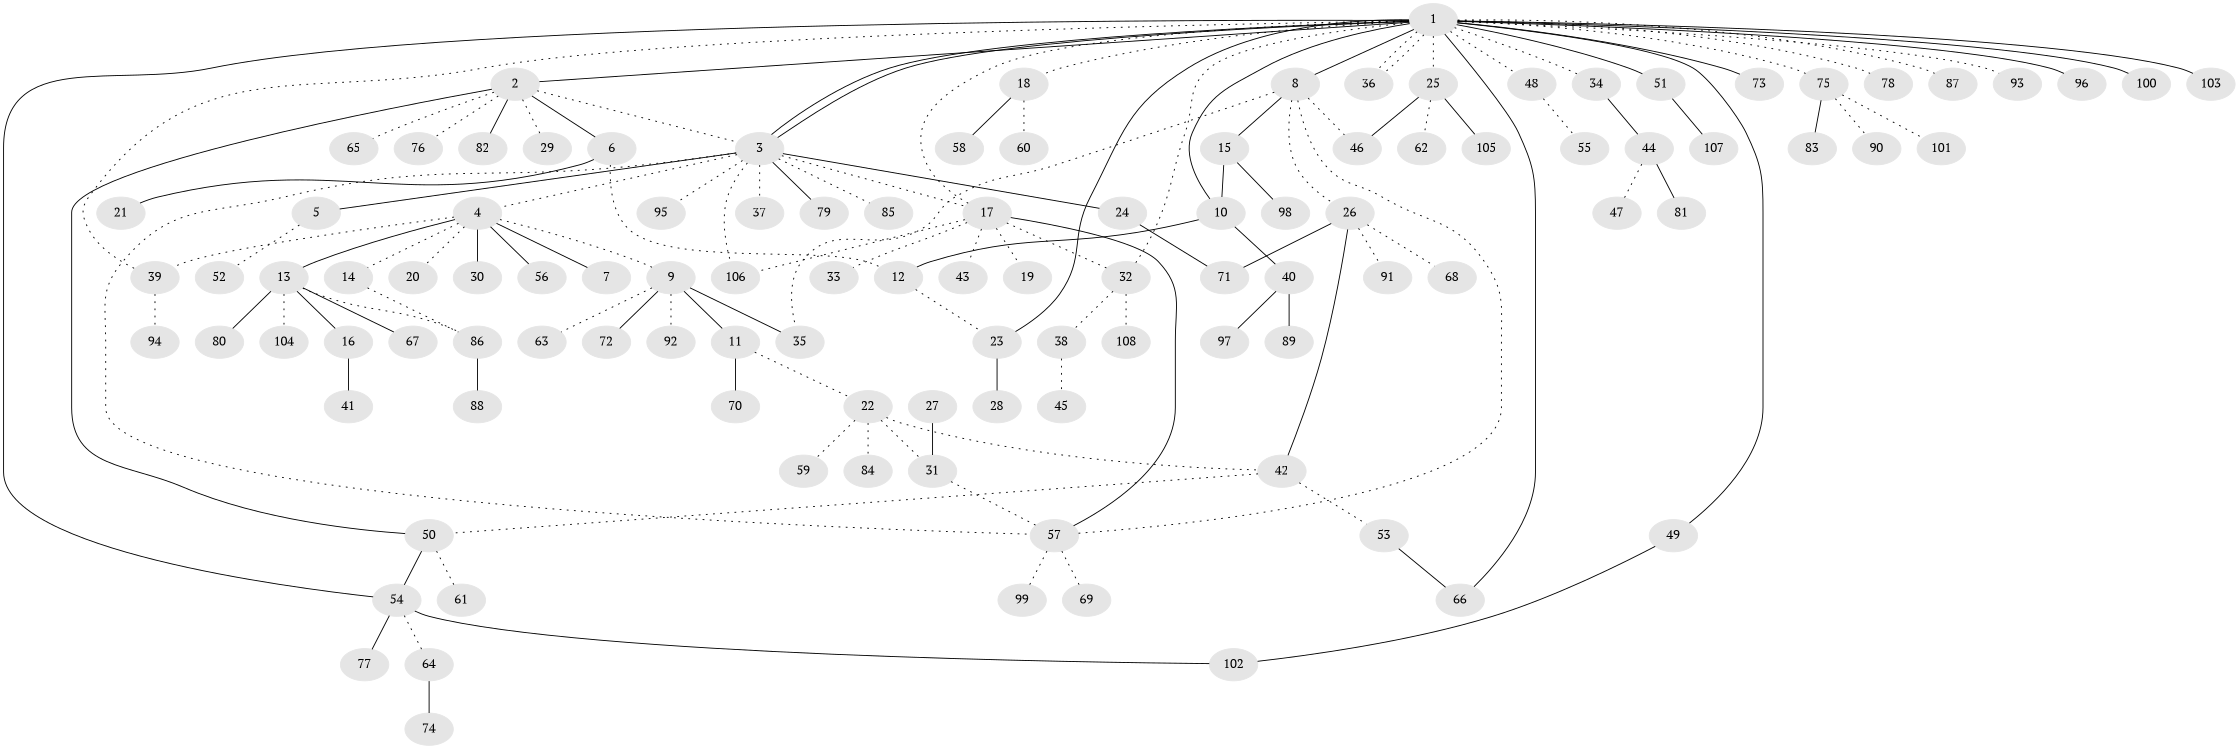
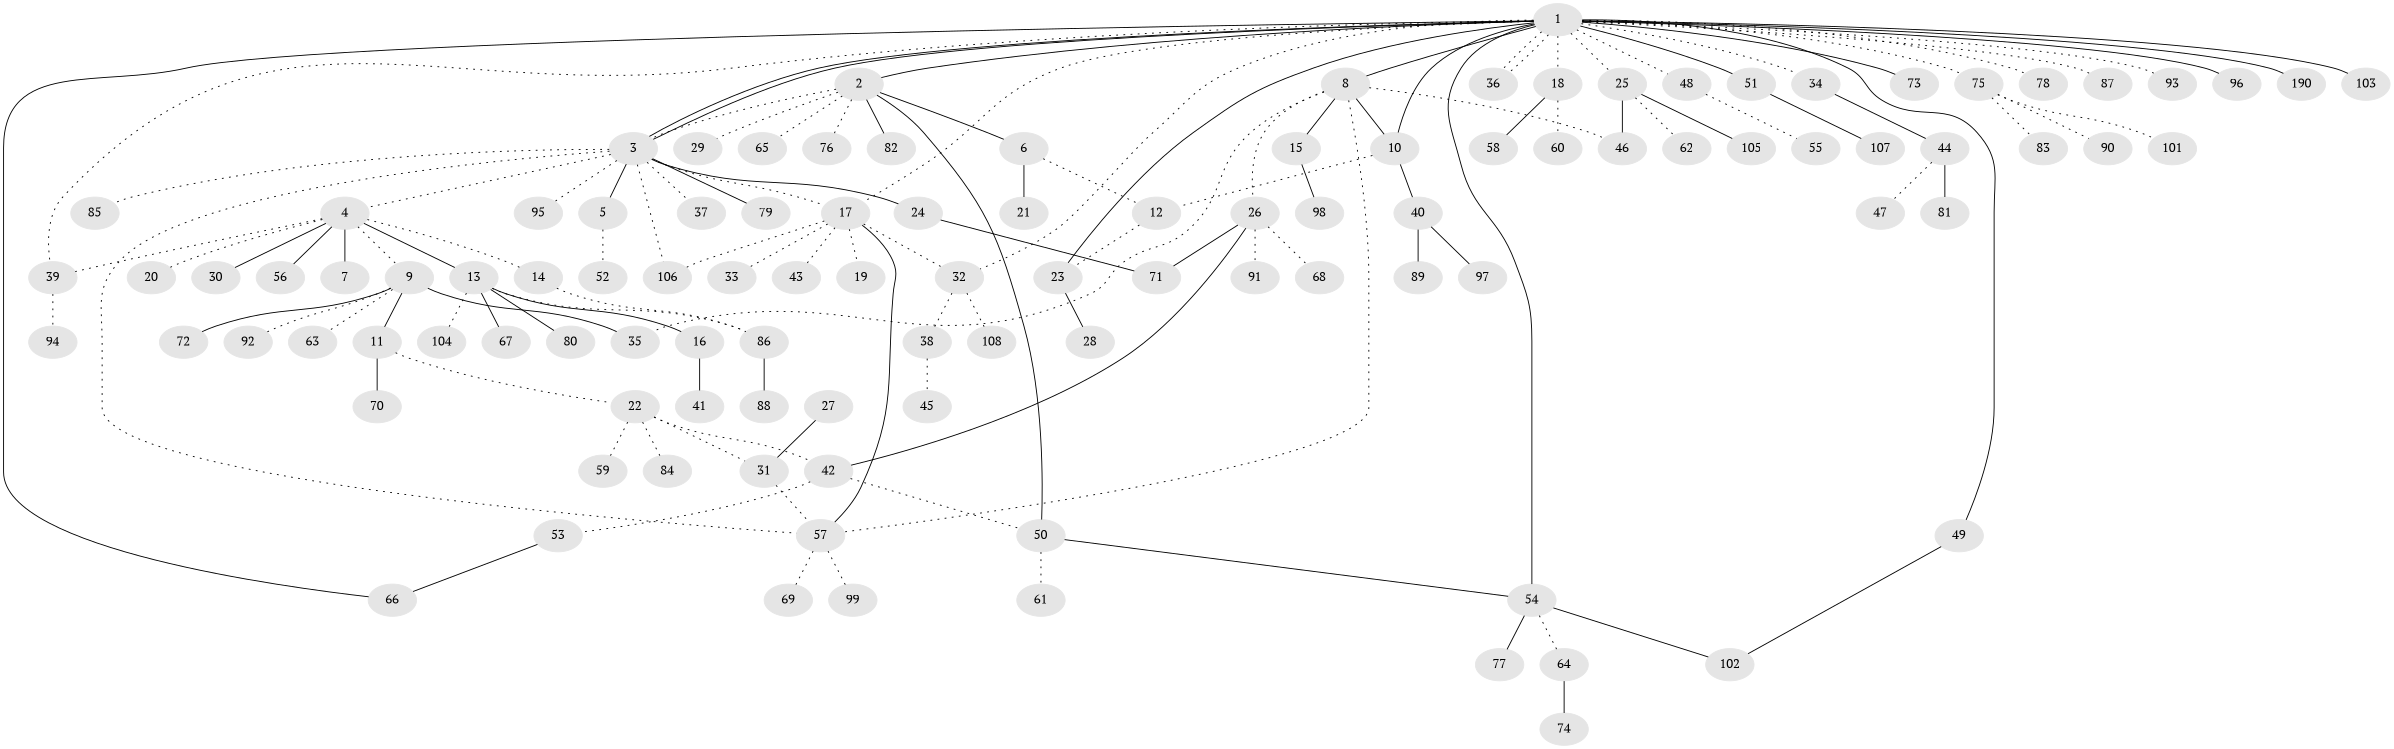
(2146, 84) -> (2301, 84)
(1818, 116) -> (2011, 116)
(1223, 181) -> (1370, 116)
(1064, 240) -> (1276, 181)
